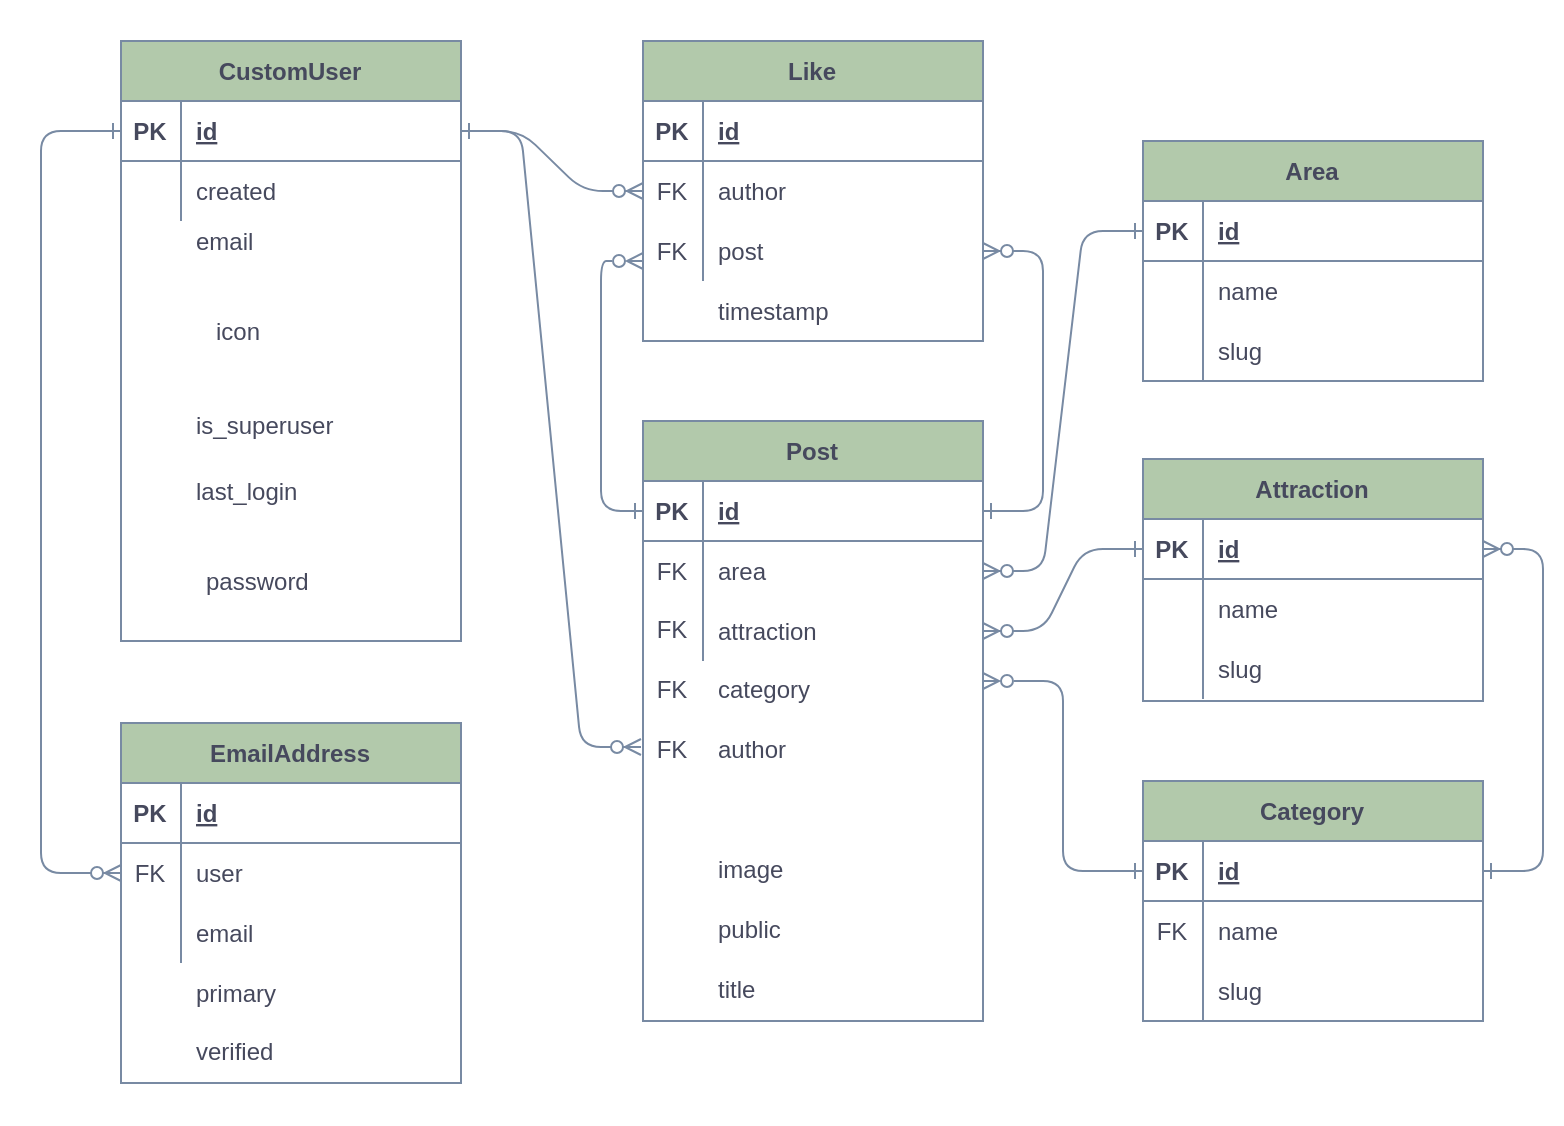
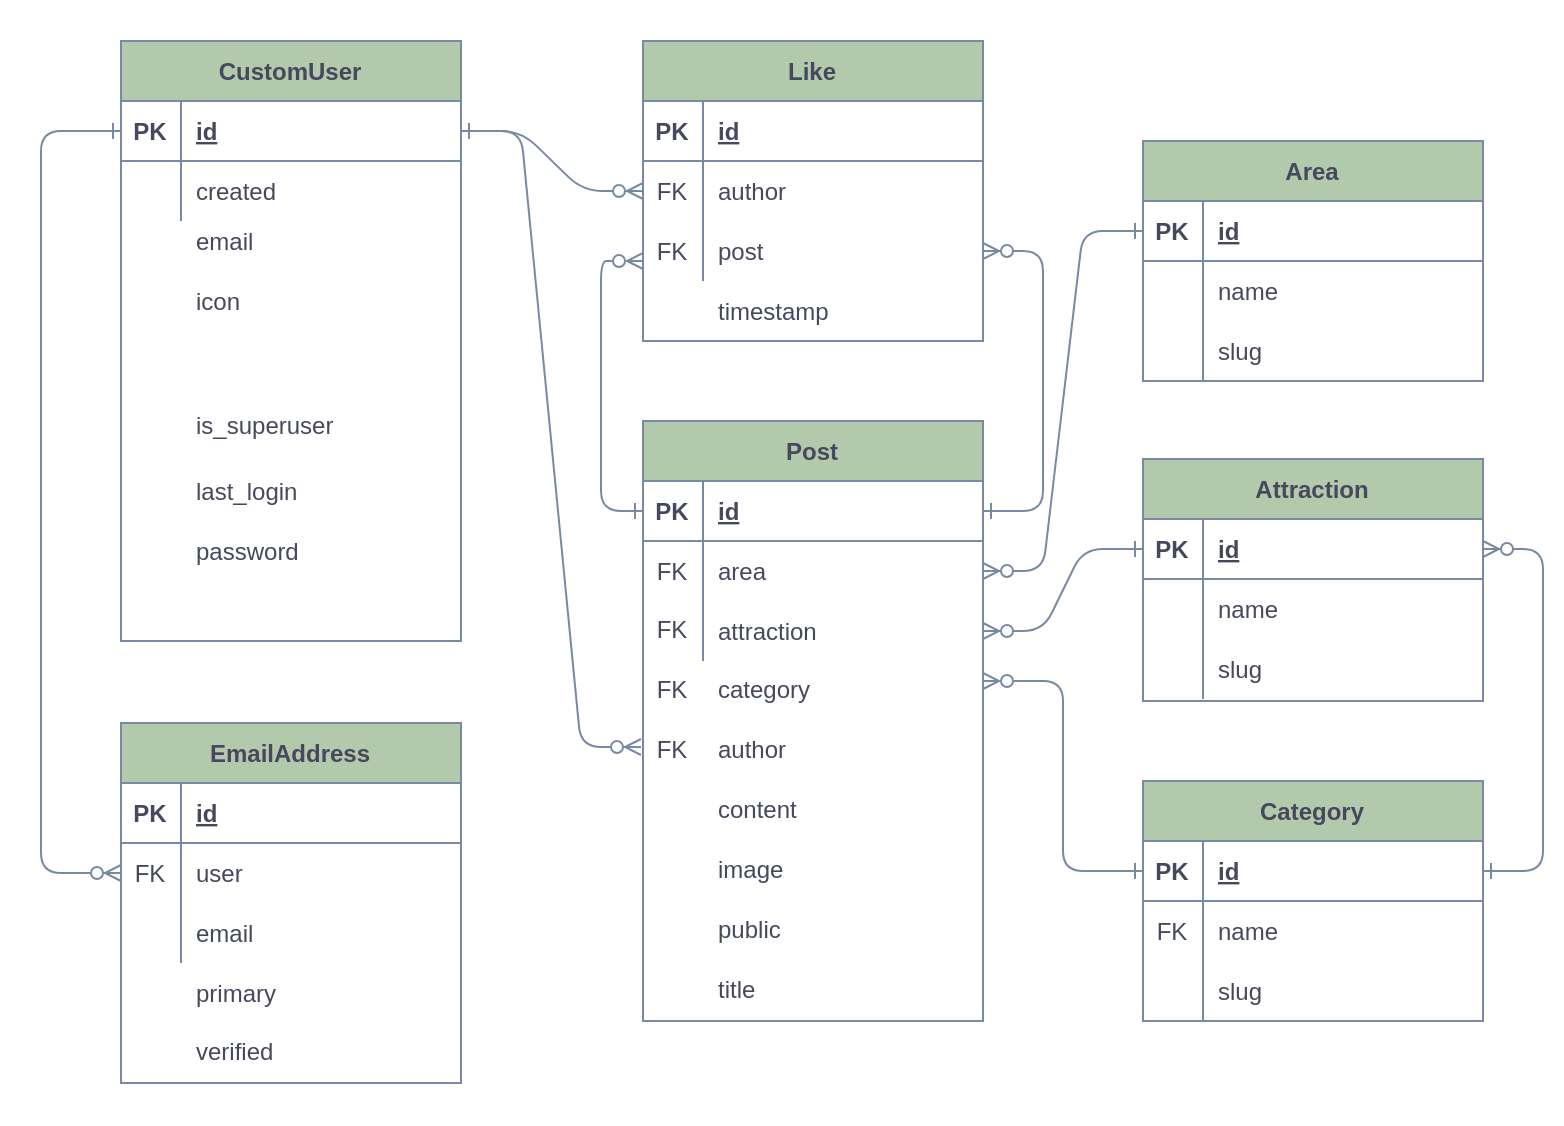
(321, 331) -> (301, 301)
(321, 581) -> (311, 551)
none -> (843, 809)
